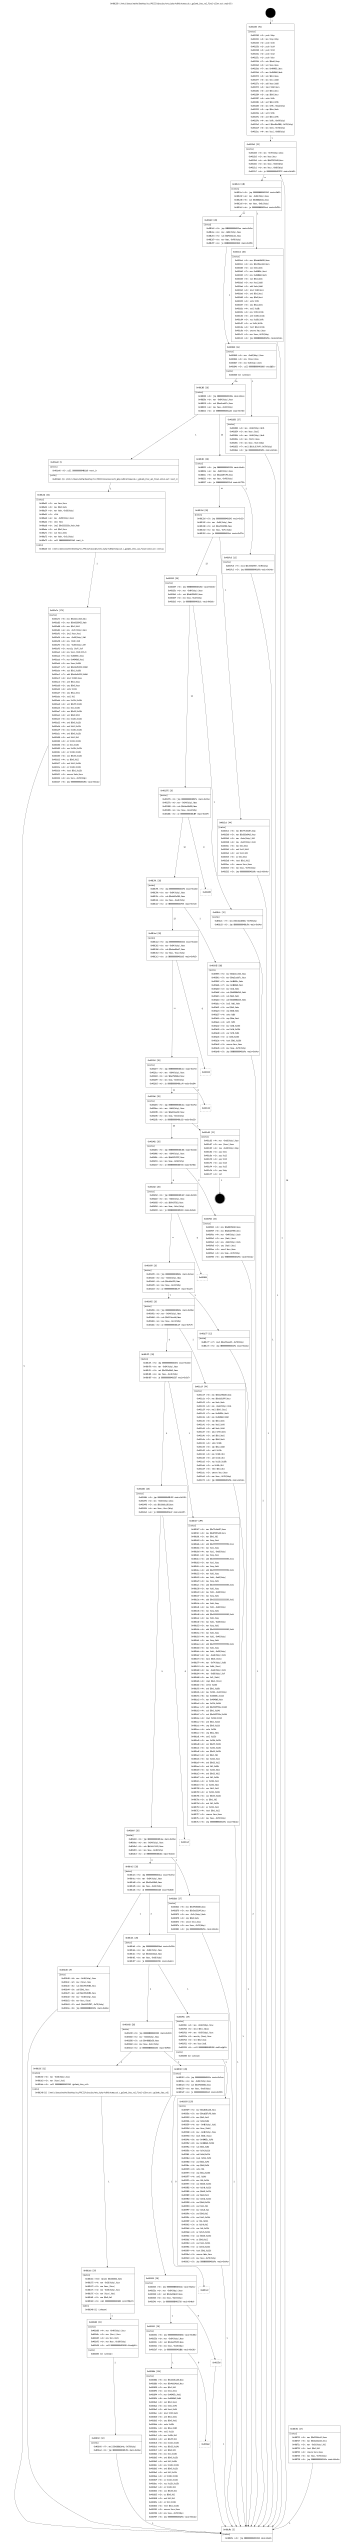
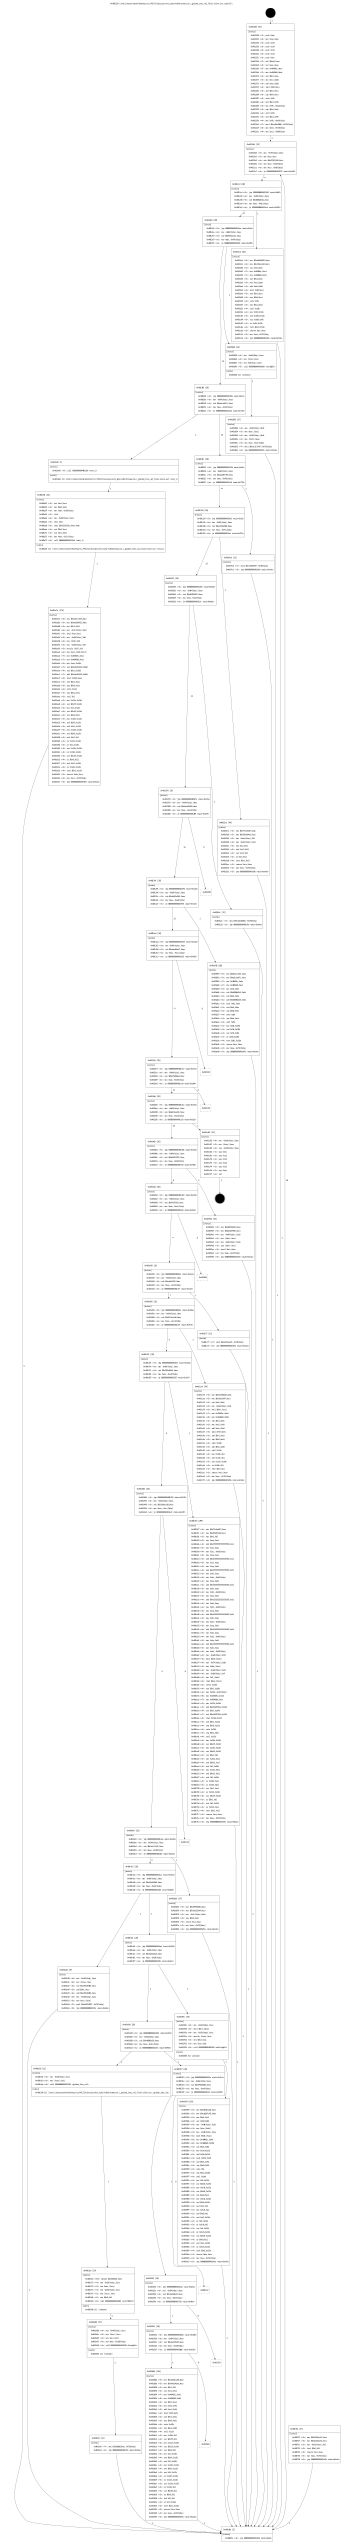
(235, 381) -> (221, 315)
(212, 2447) -> (208, 2527)
